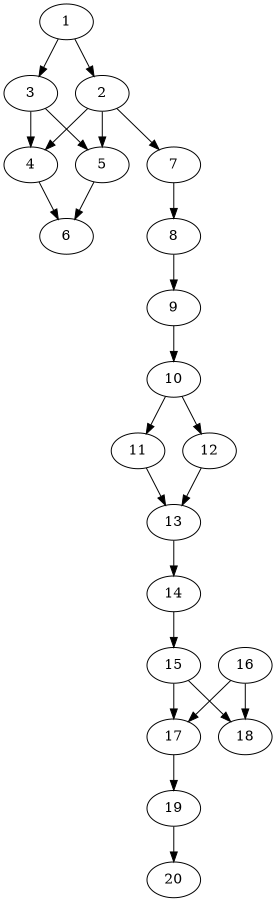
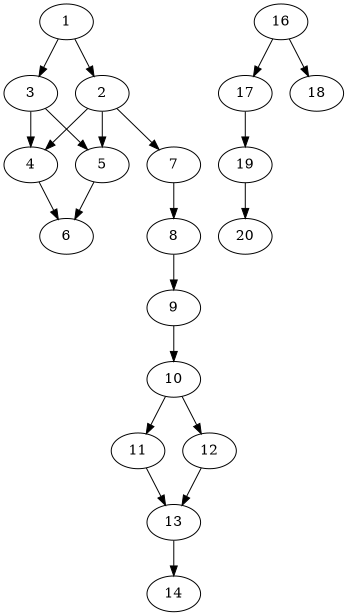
(174, 665) -> none
